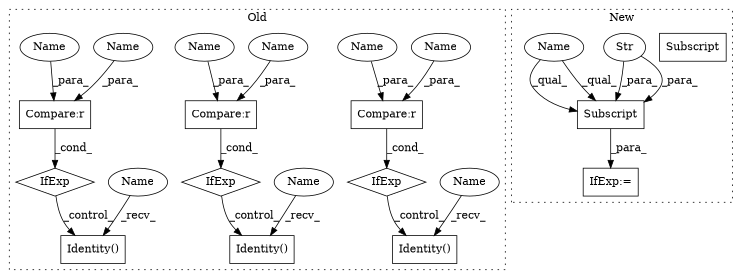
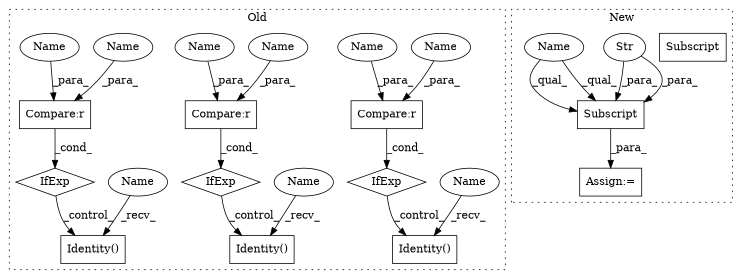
(611, 182) -> (611, 182)
